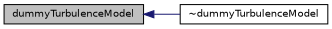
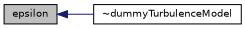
(74, 14) -> (31, 14)
